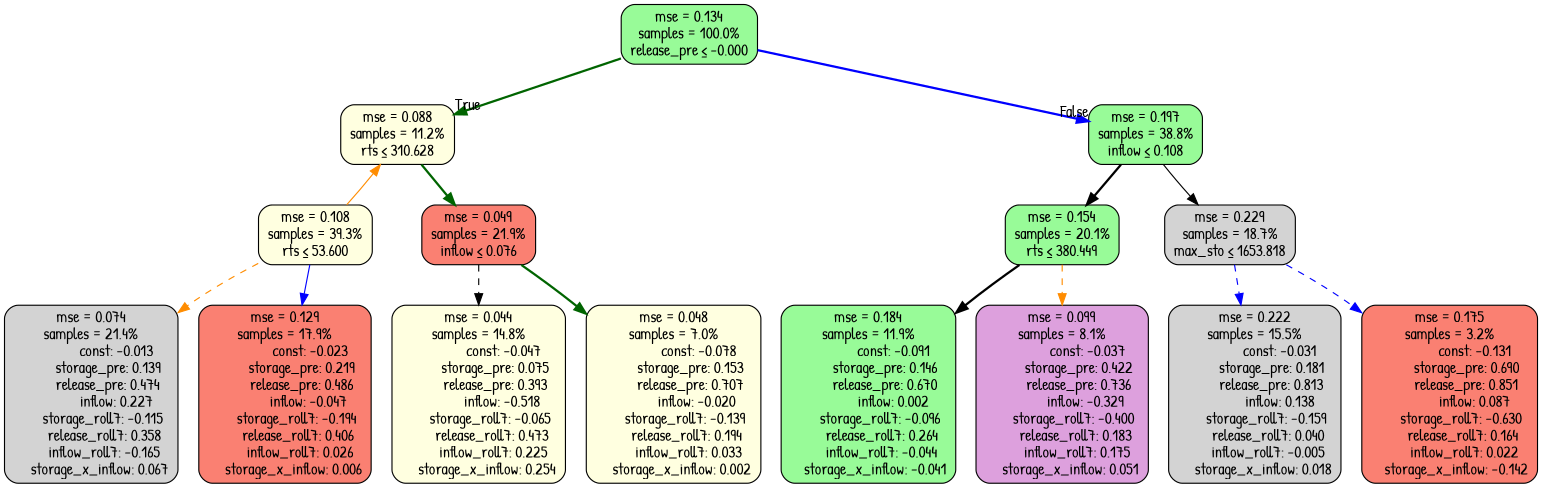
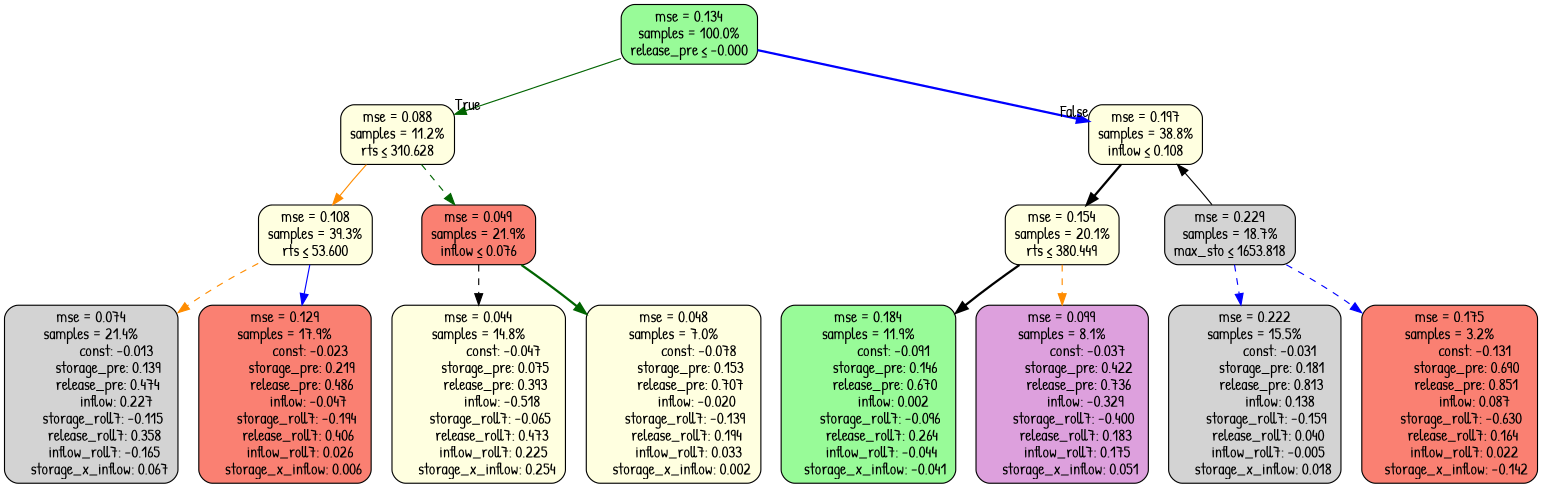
(543, 85) -> (543, 85)
(1146, 135) -> (1146, 135)
(434, 180) -> (434, 180)
(1177, 181) -> (1199, 189)
(360, 189) -> (353, 180)
(1062, 235) -> (1062, 235)
